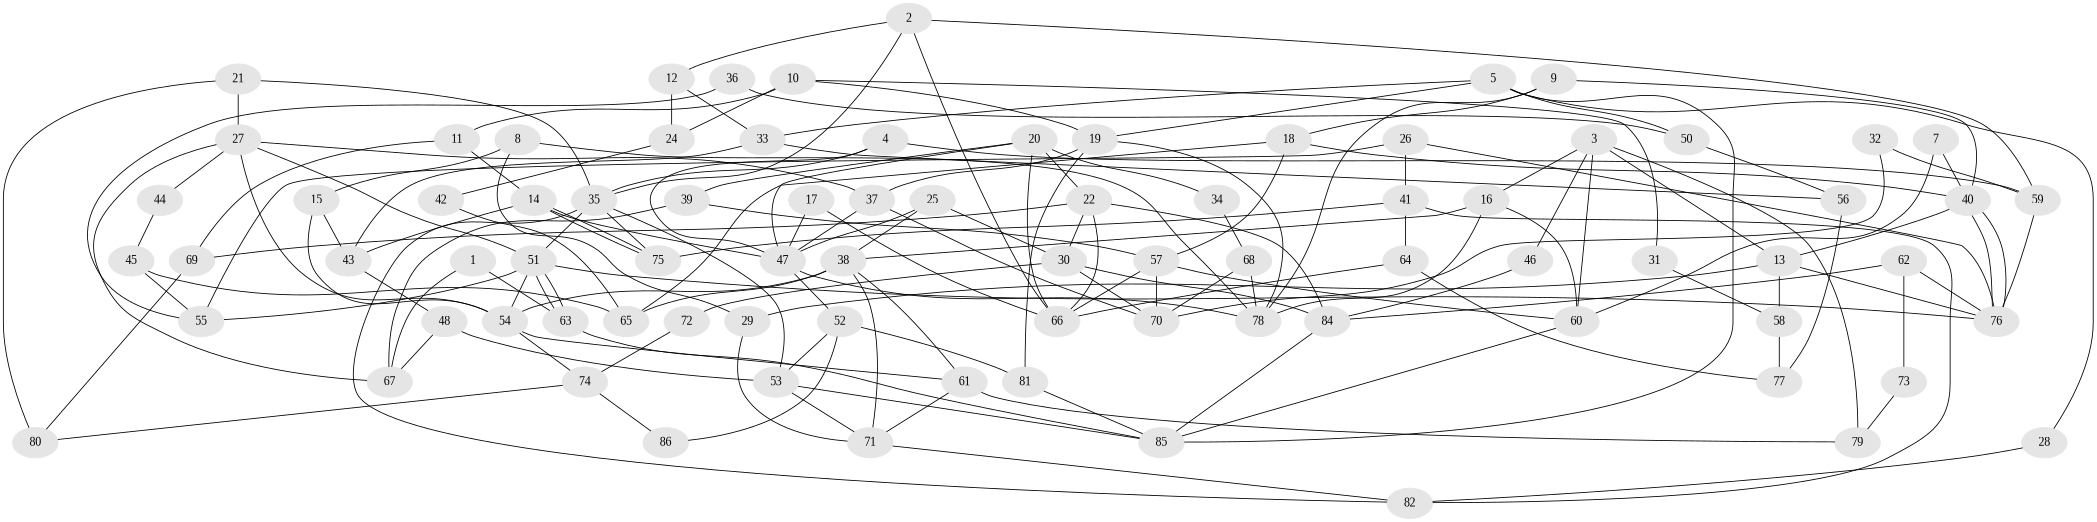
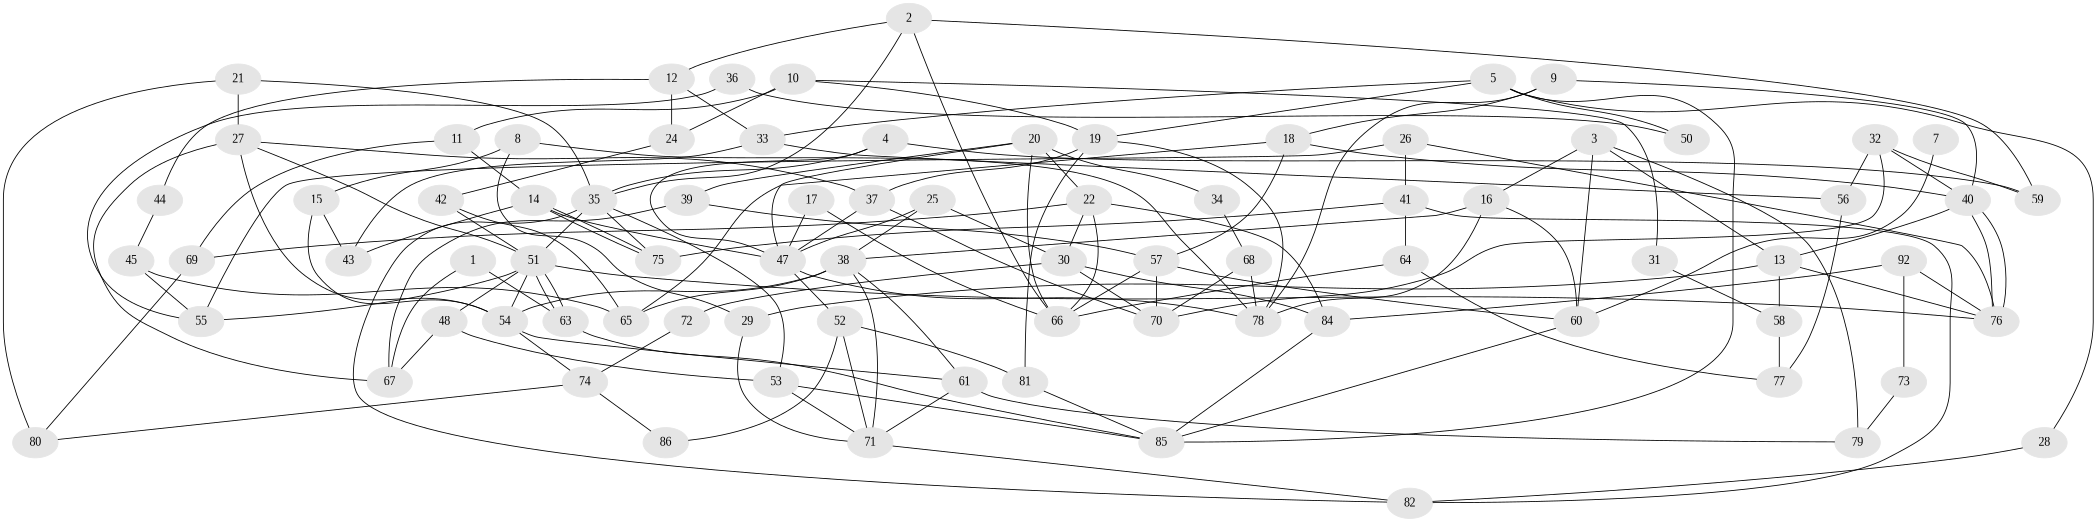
(1949, 165) -> (1922, 170)
(199, 170) -> (414, 85)
(1772, 171) -> (1862, 165)
none -> (487, 231)
(1530, 261) -> none
(1904, 261) -> (1904, 261)
(2020, 262) -> none
(387, 285) -> (485, 294)
(808, 352) -> (856, 384)
